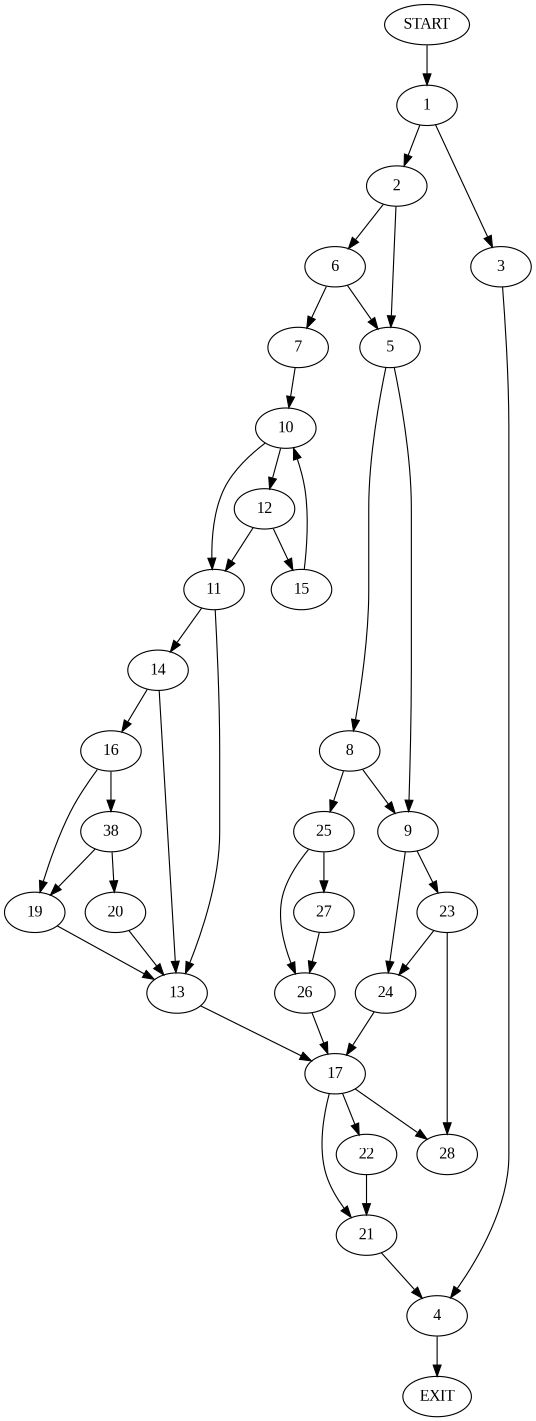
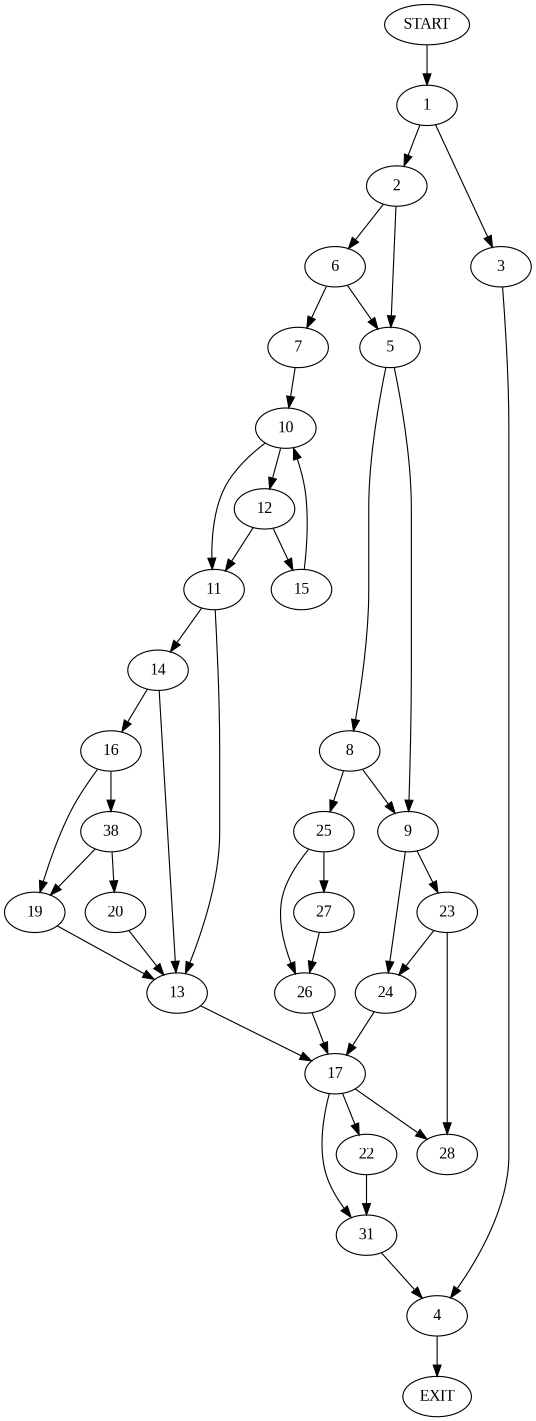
(367, 1235) -> (367, 1235)
